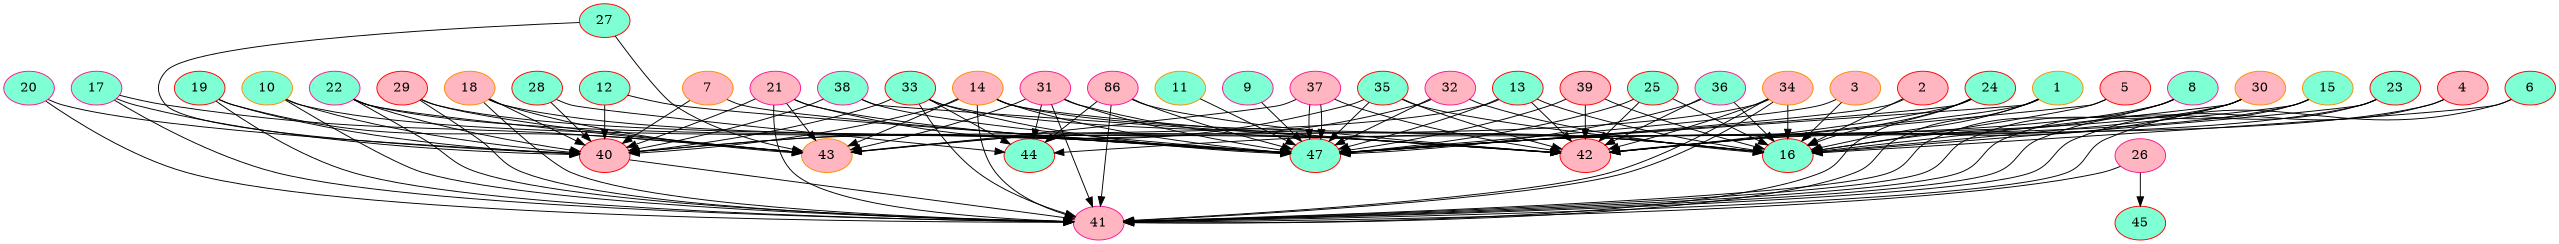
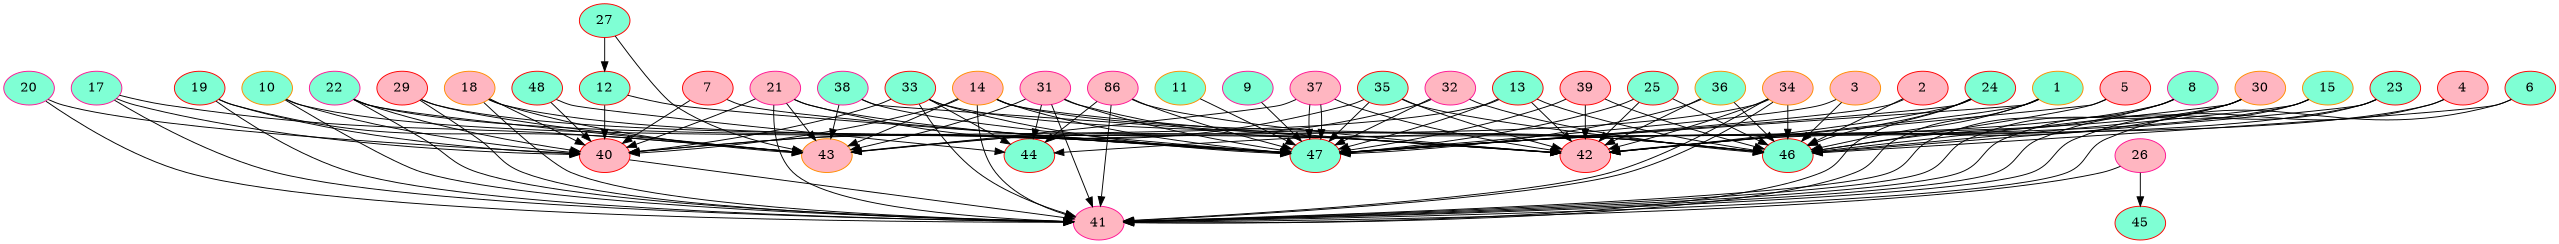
(159, 83) -> (605, 50)
(537, 88) -> (537, 88)
(708, 88) -> (708, 88)
(1720, 88) -> (1720, 88)
(760, 120) -> (836, 117)
(1788, 156) -> (1788, 156)
